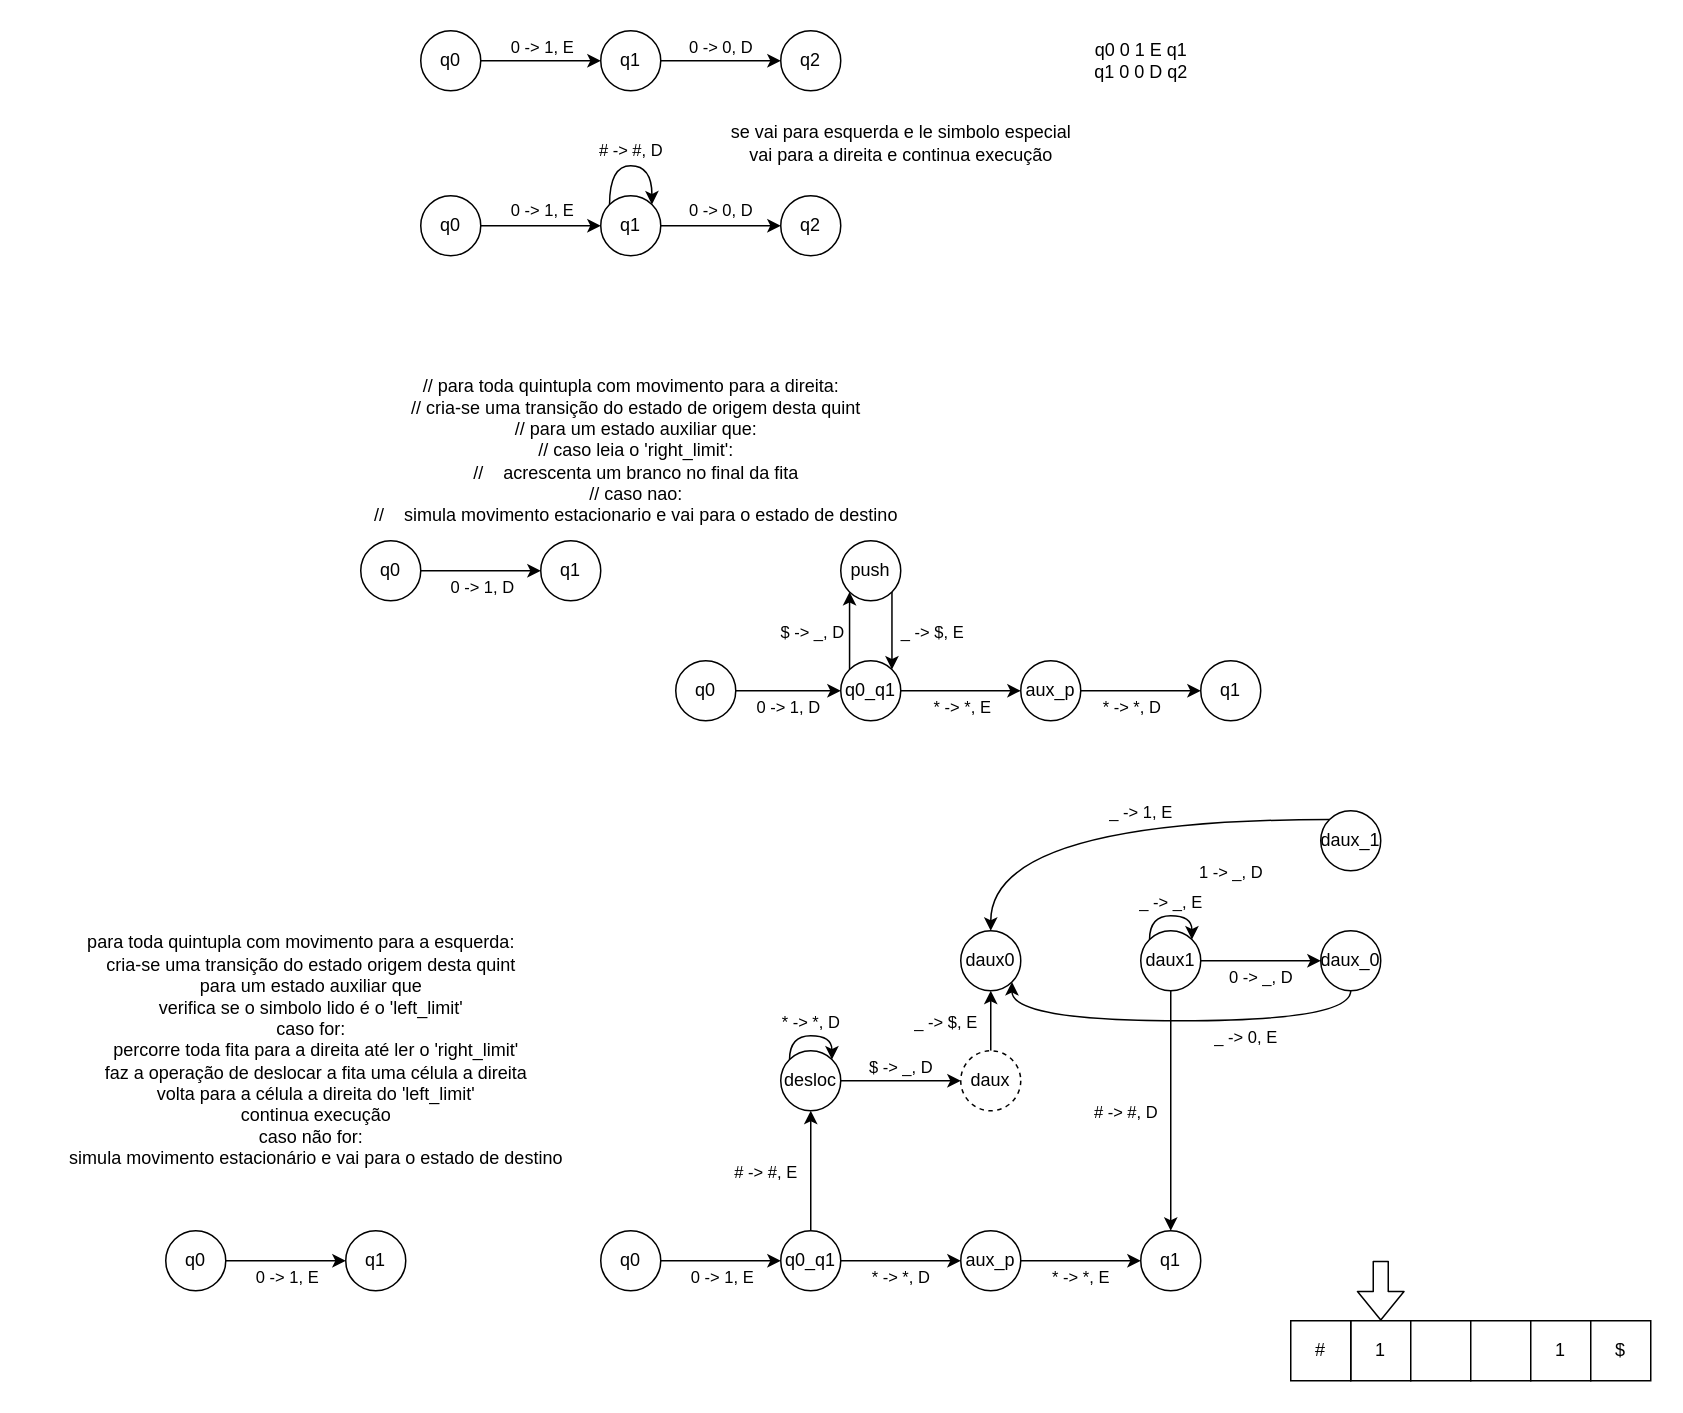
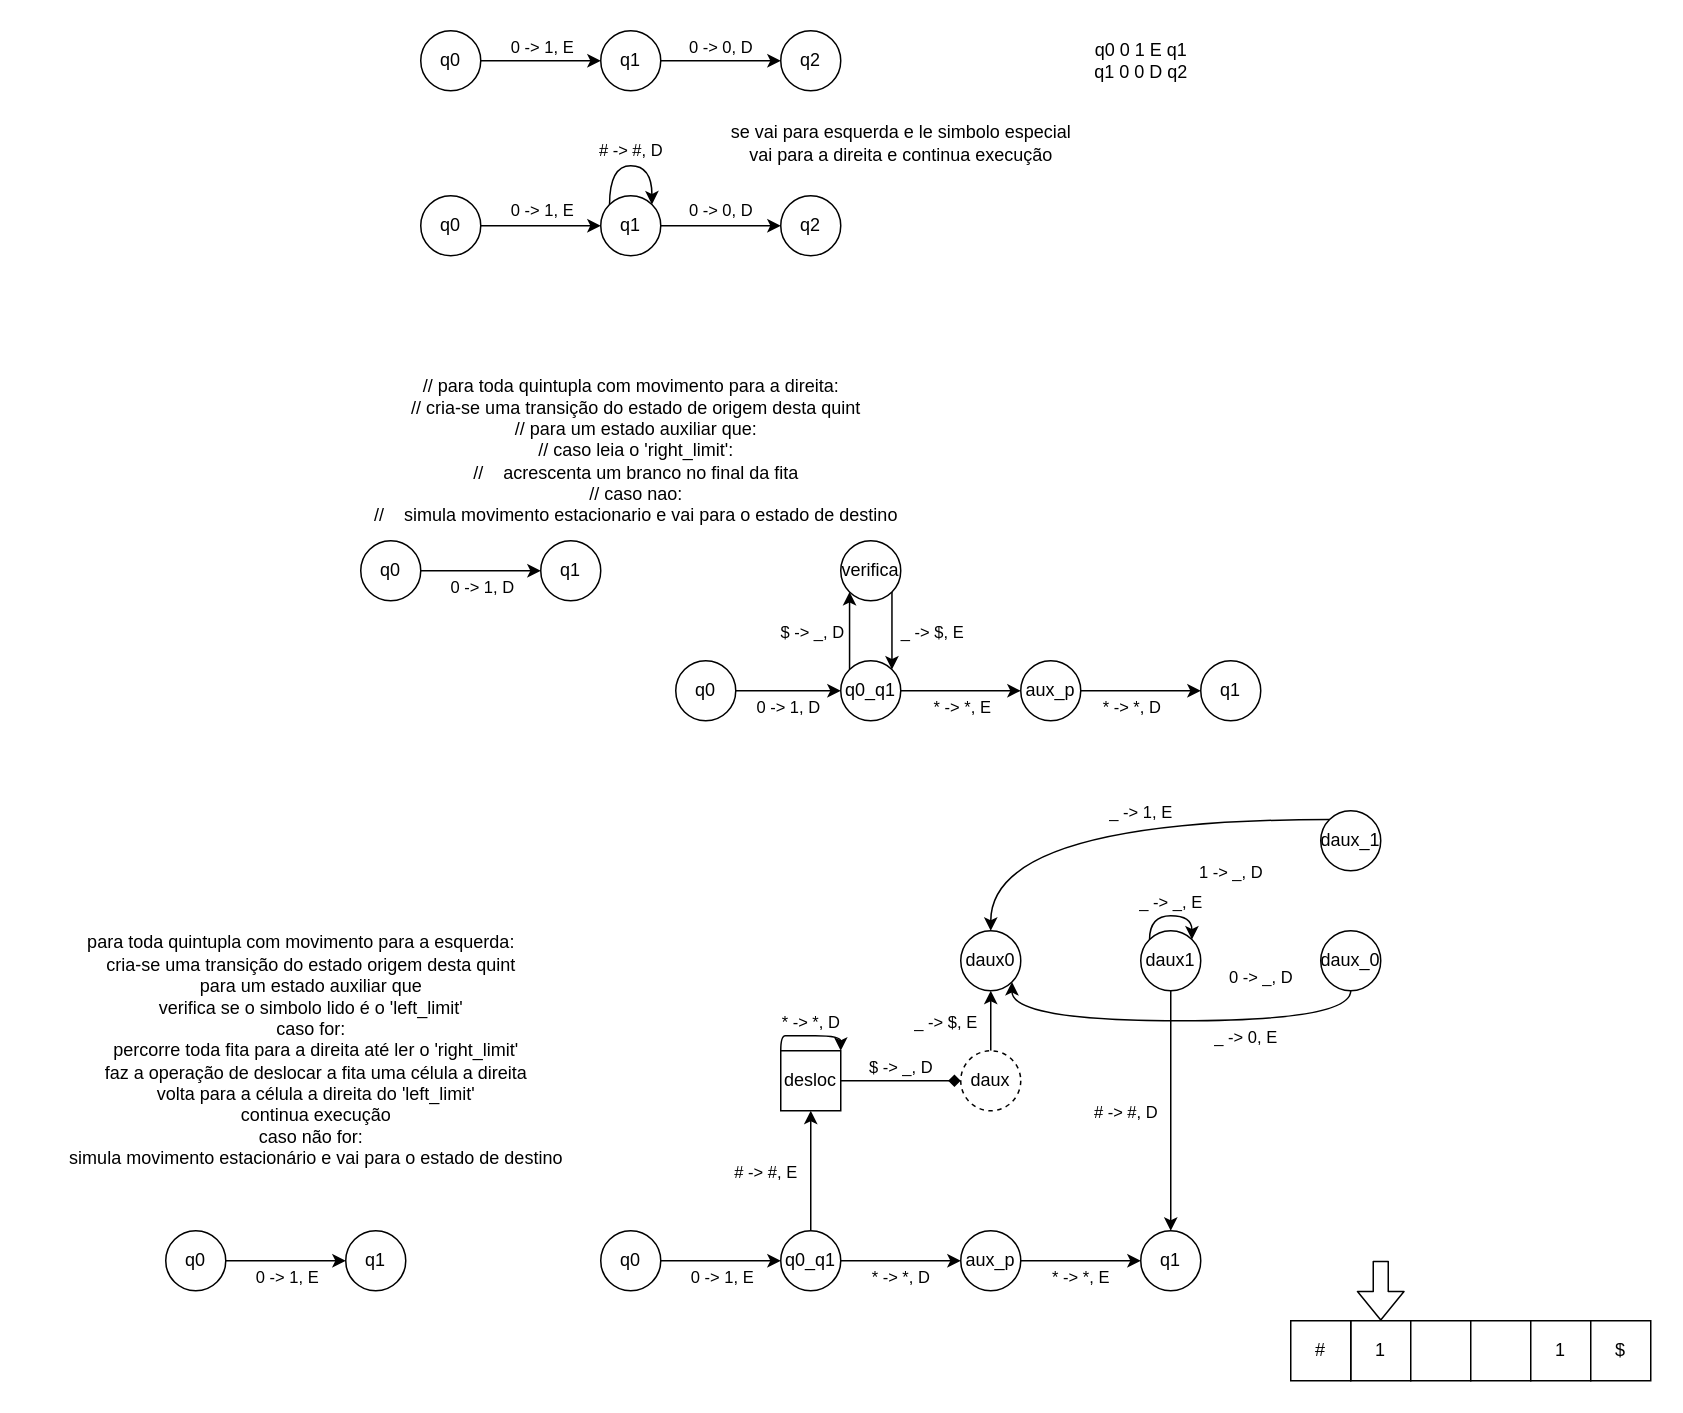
(871, 571) -> (871, 571)
(1256, 961) -> none
(811, 1081) -> (811, 1081)
(949, 1081) -> (948, 1081)
